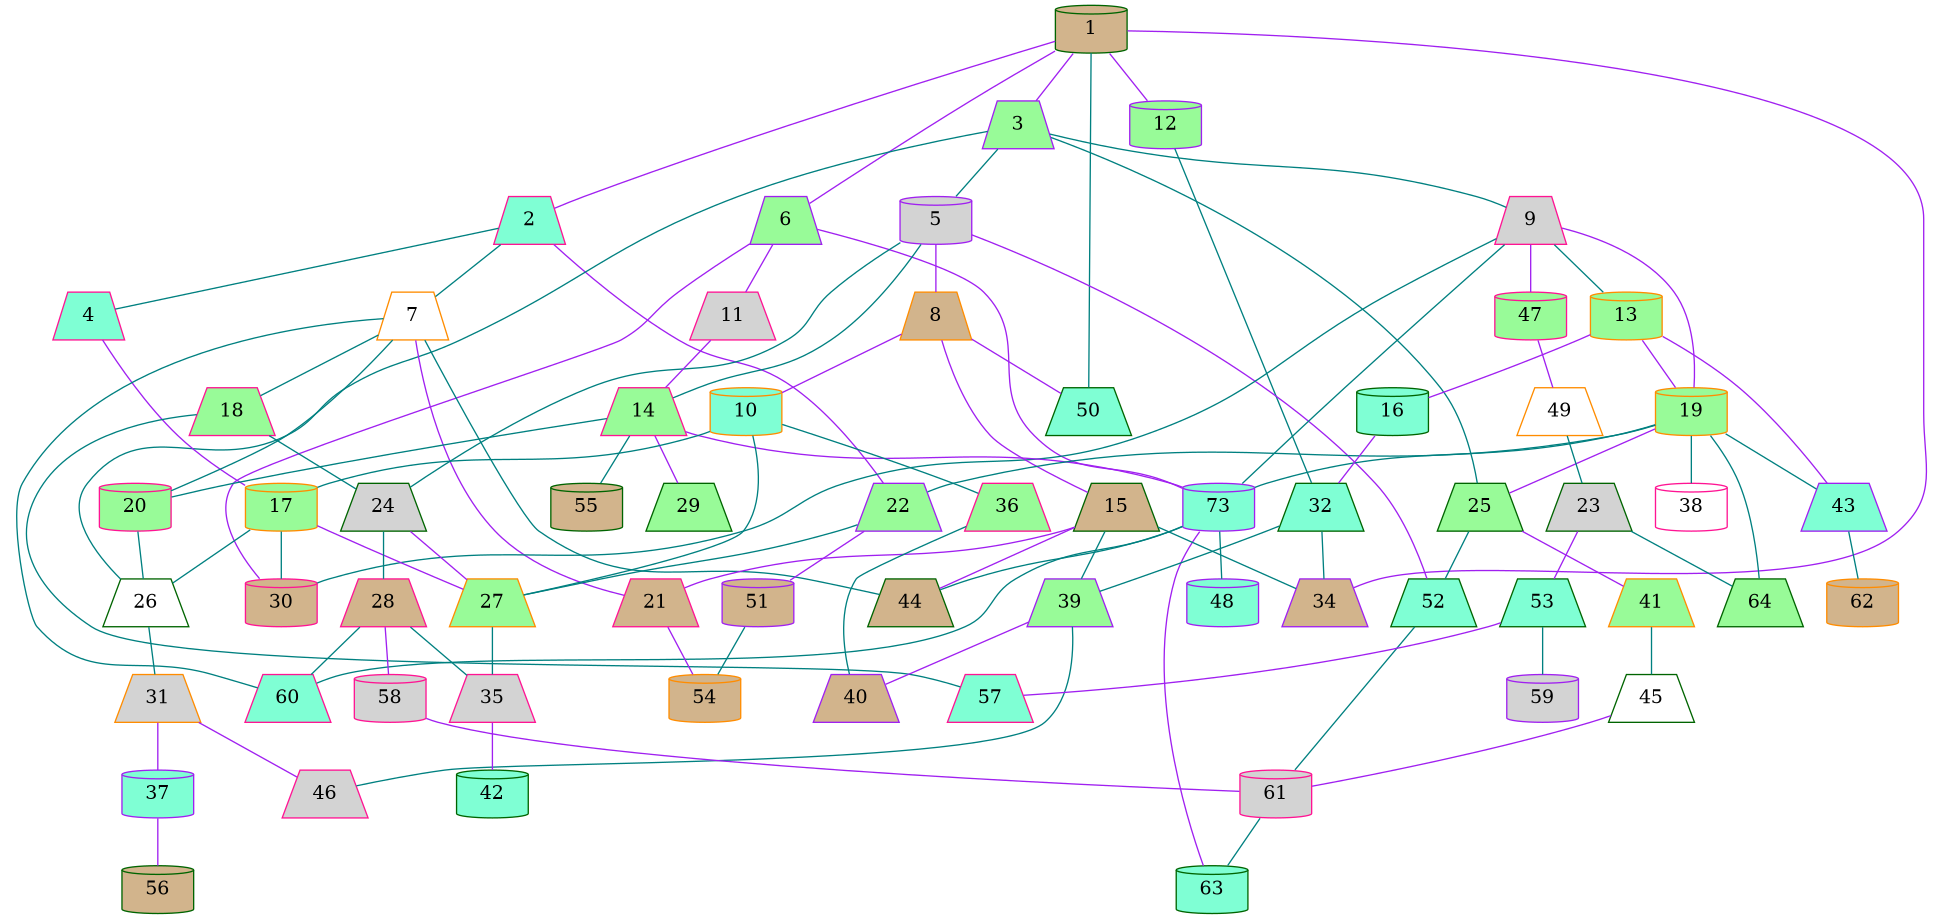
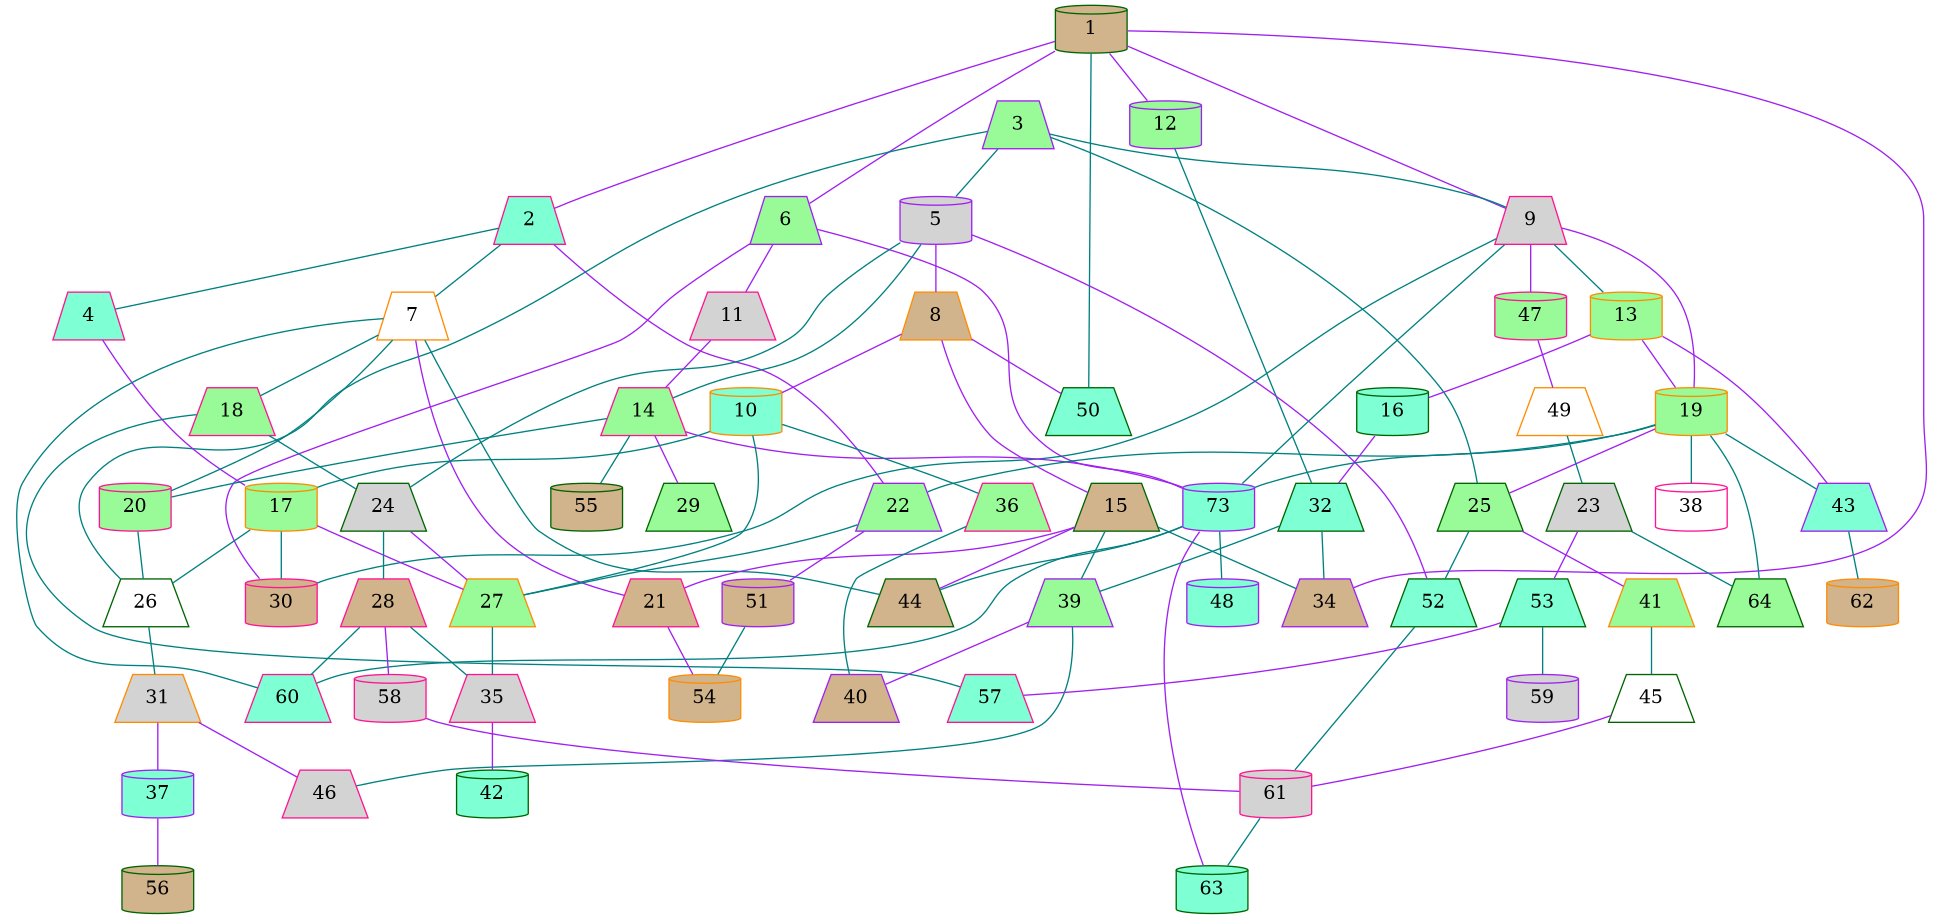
(1055, 77) -> (1316, 127)
